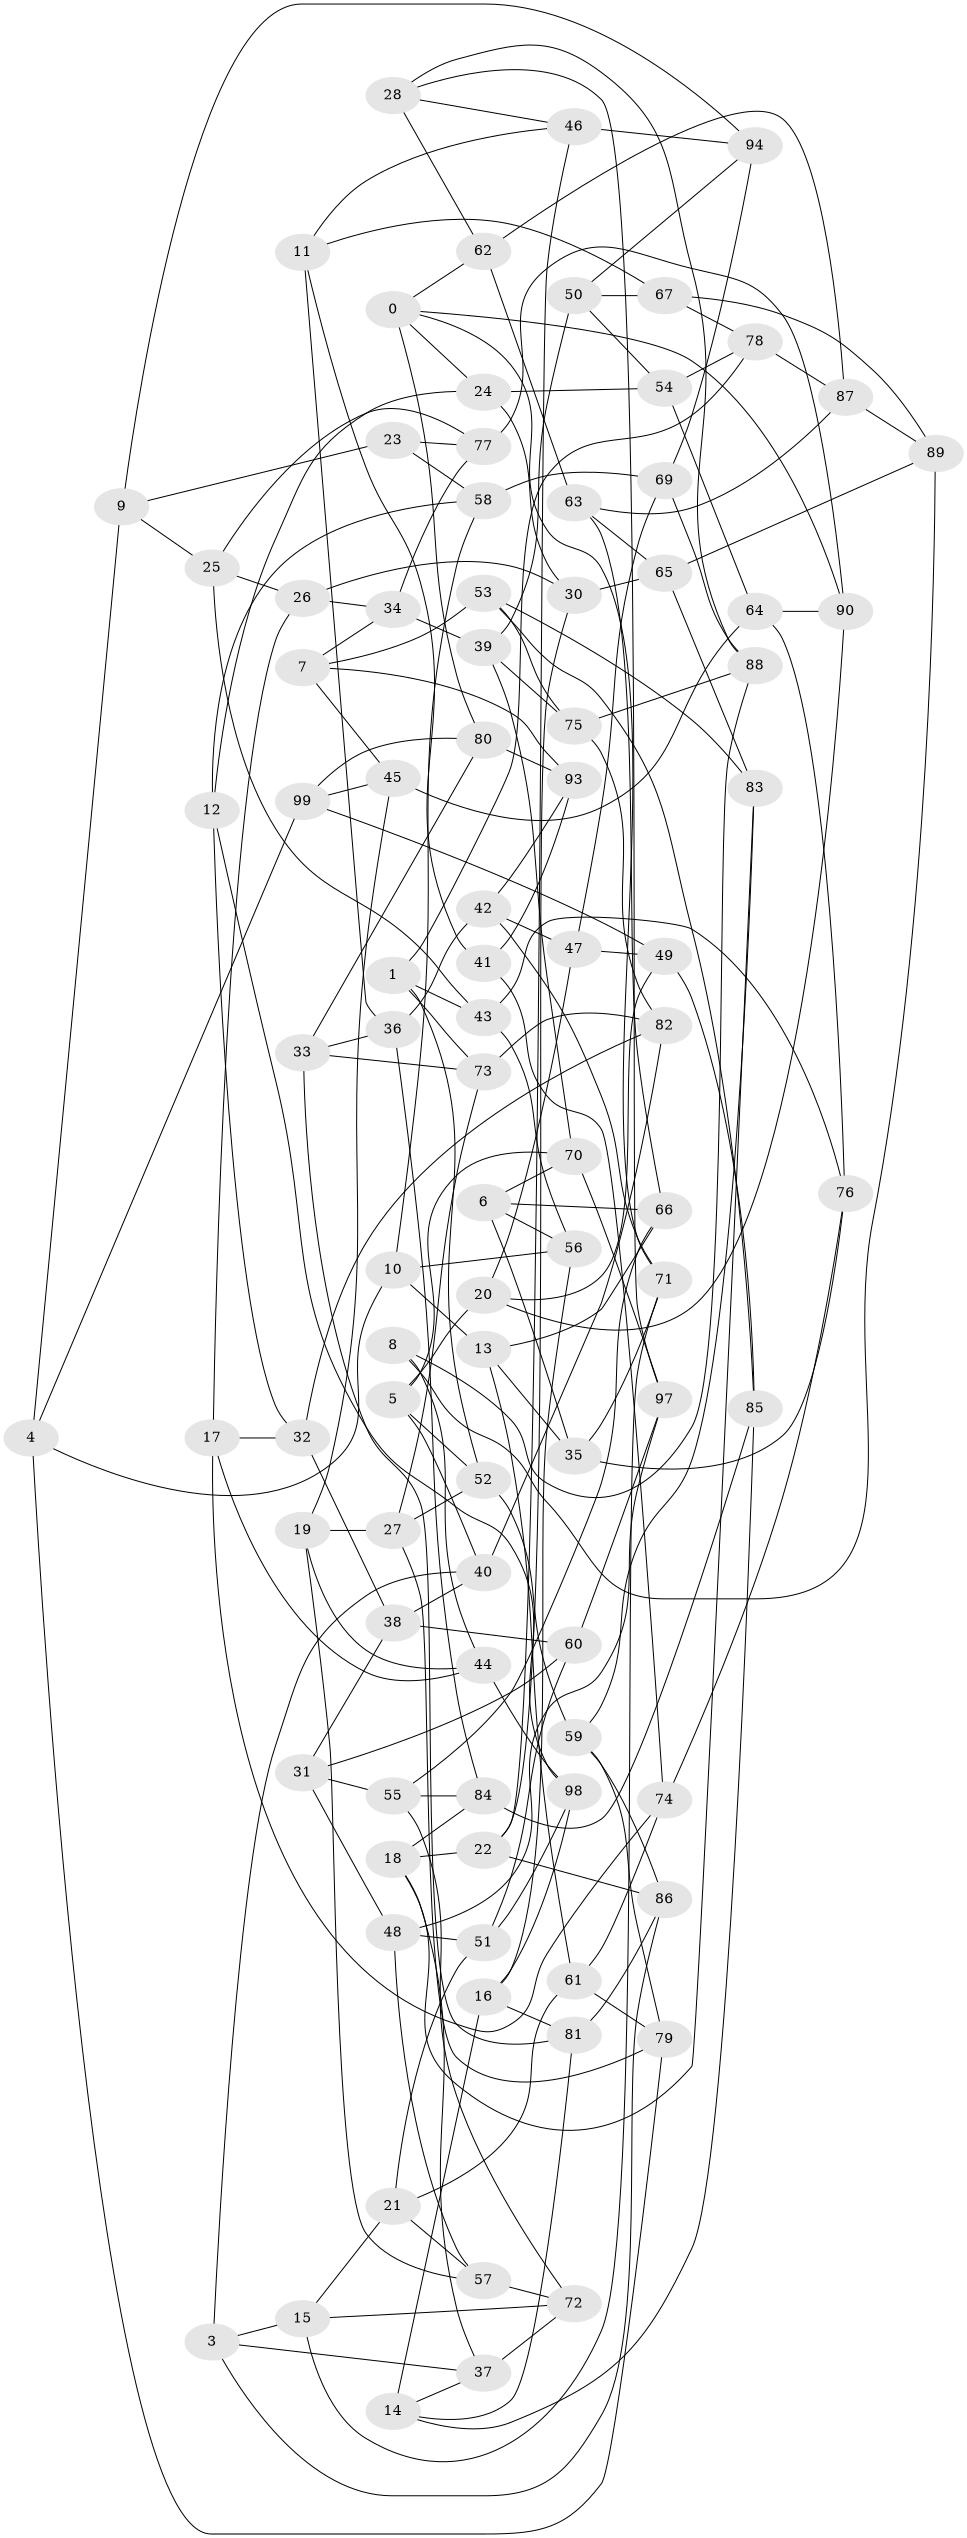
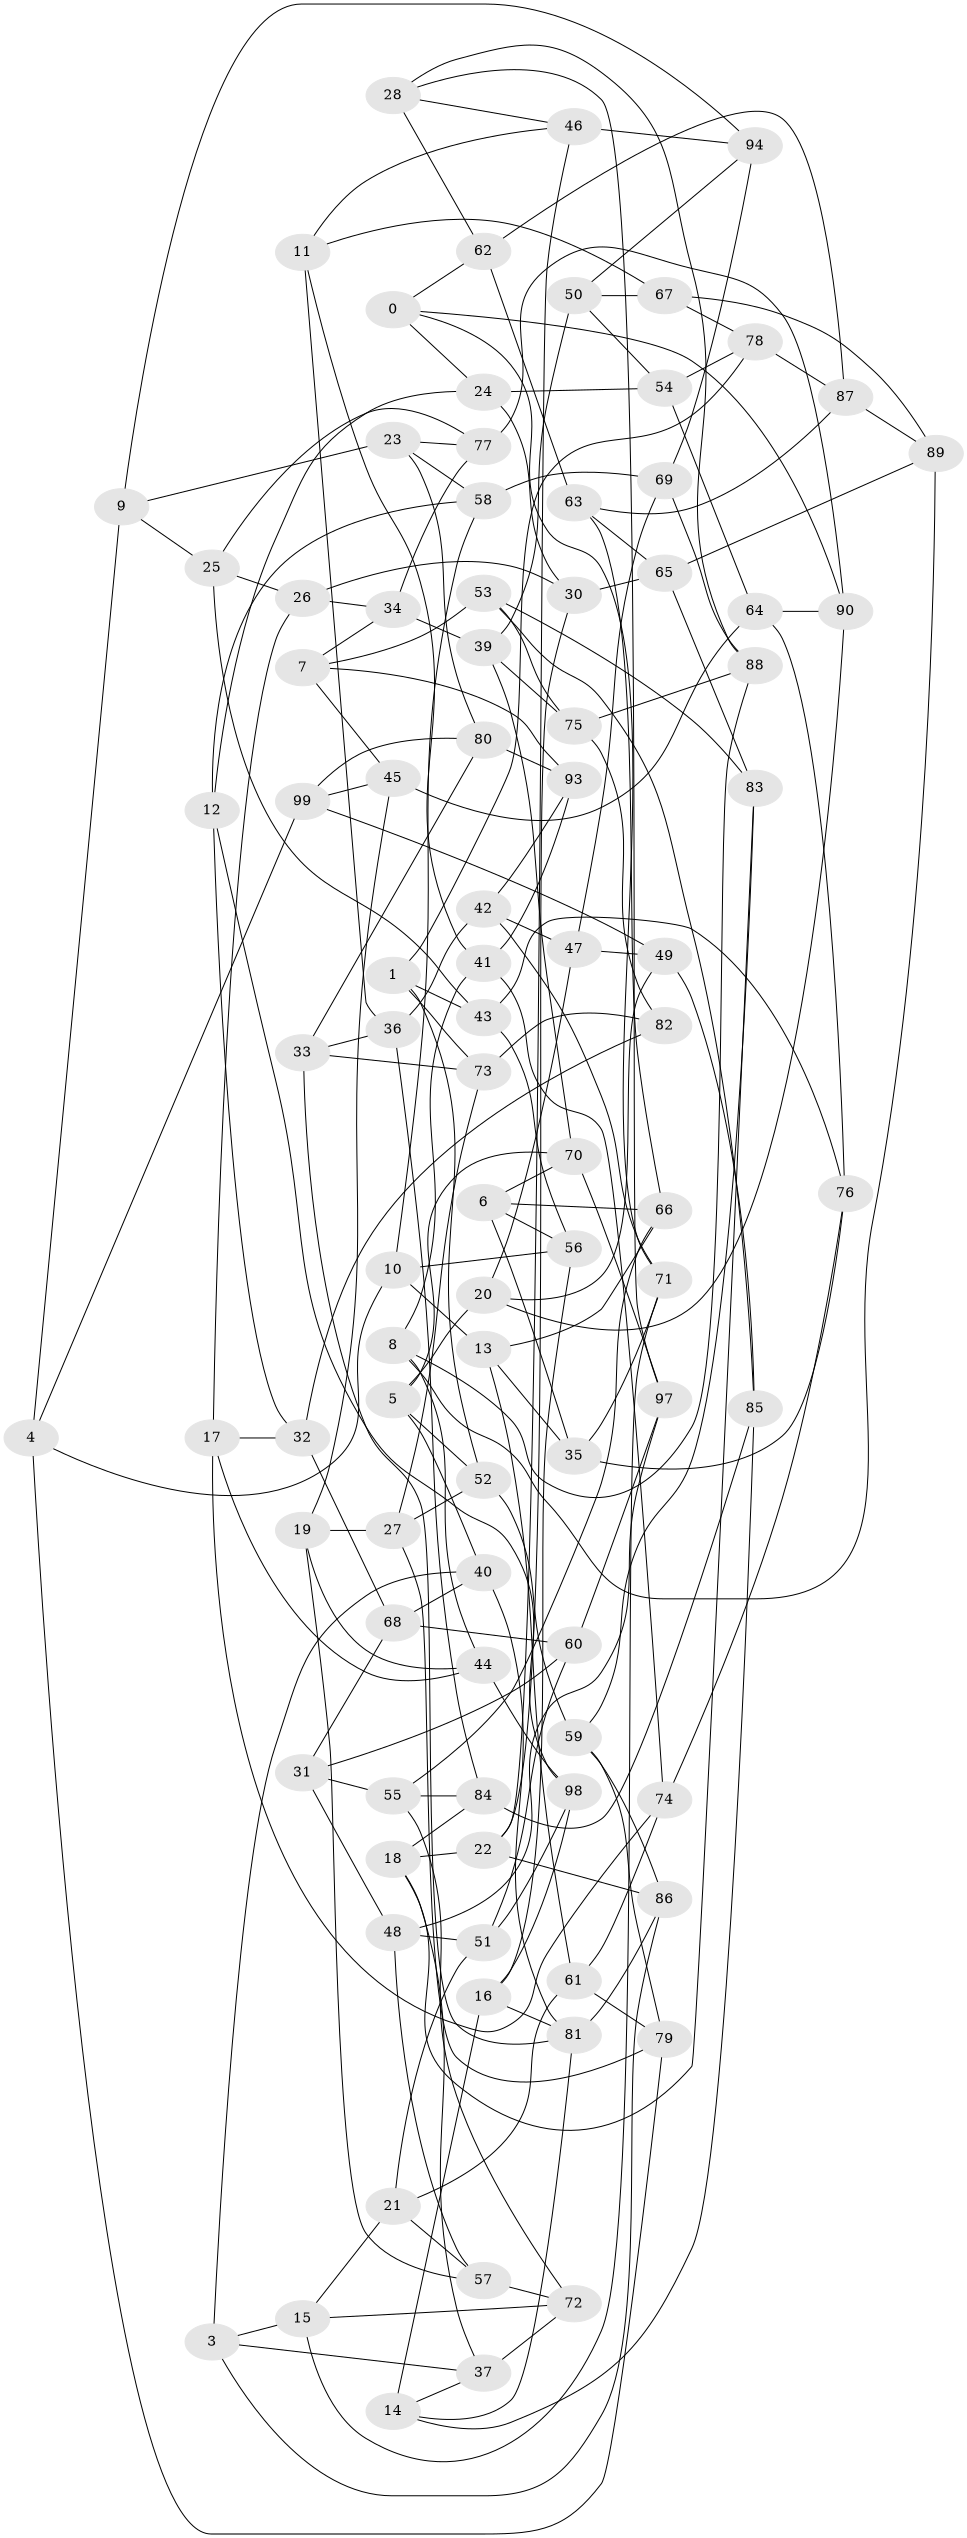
(434, 526) -> (444, 588)
none -> (433, 1152)
(604, 1294) -> (516, 1885)
(393, 1623) -> (393, 1623)
